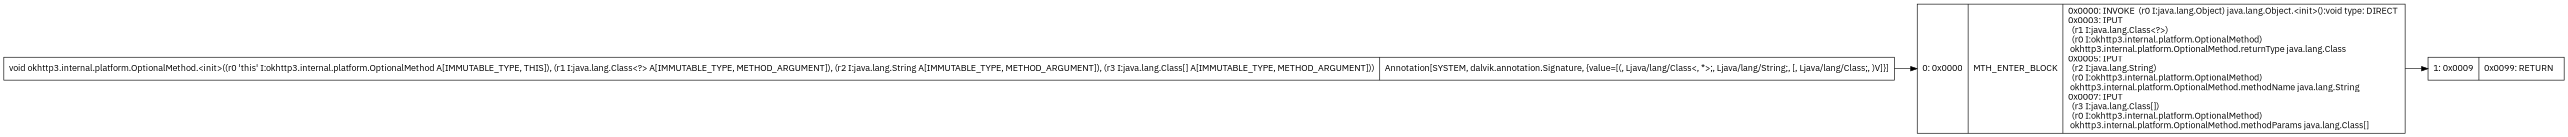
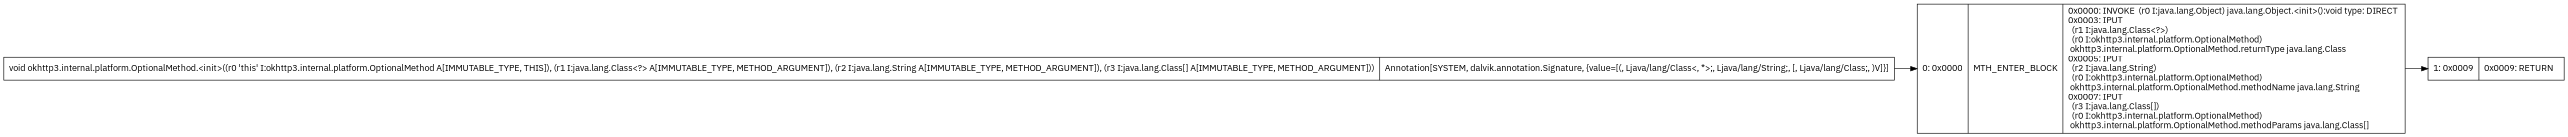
(2522, 68) -> (2522, 68)
